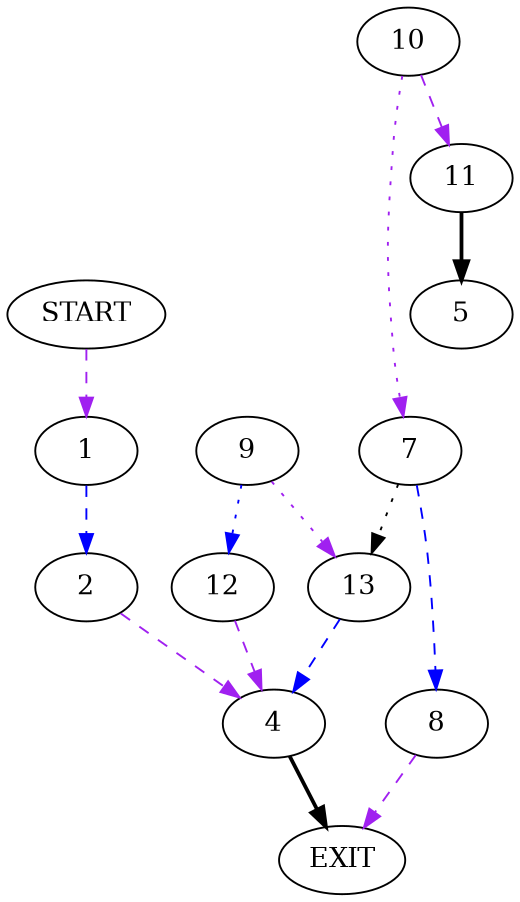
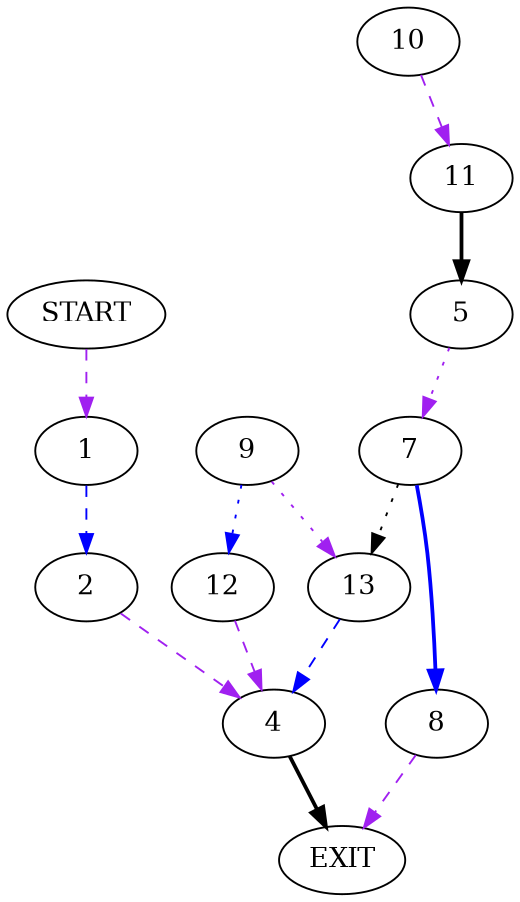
(388, 237) -> (439, 373)
(430, 577) -> (430, 577)
